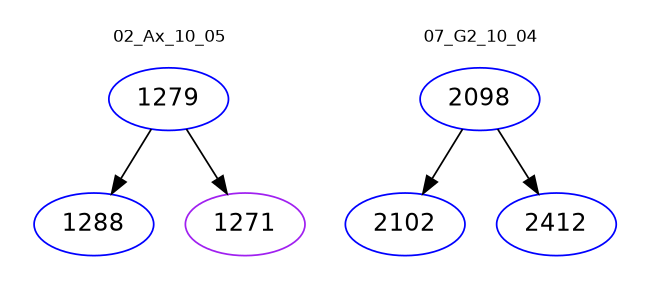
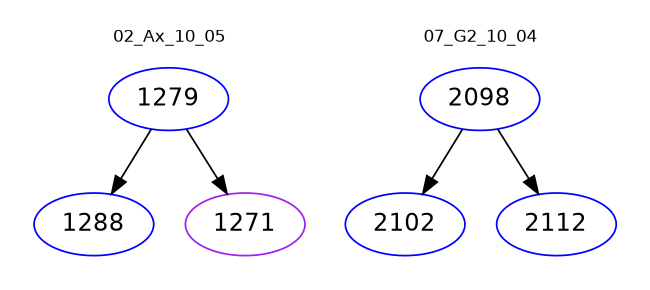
(556, 224) -> (556, 224)
